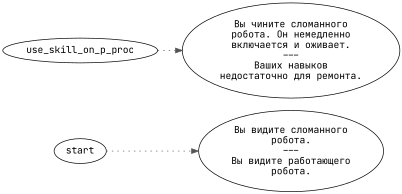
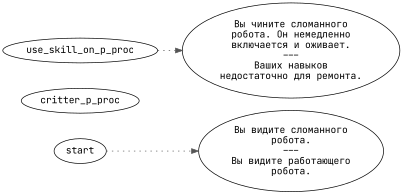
none -> (80, 101)
